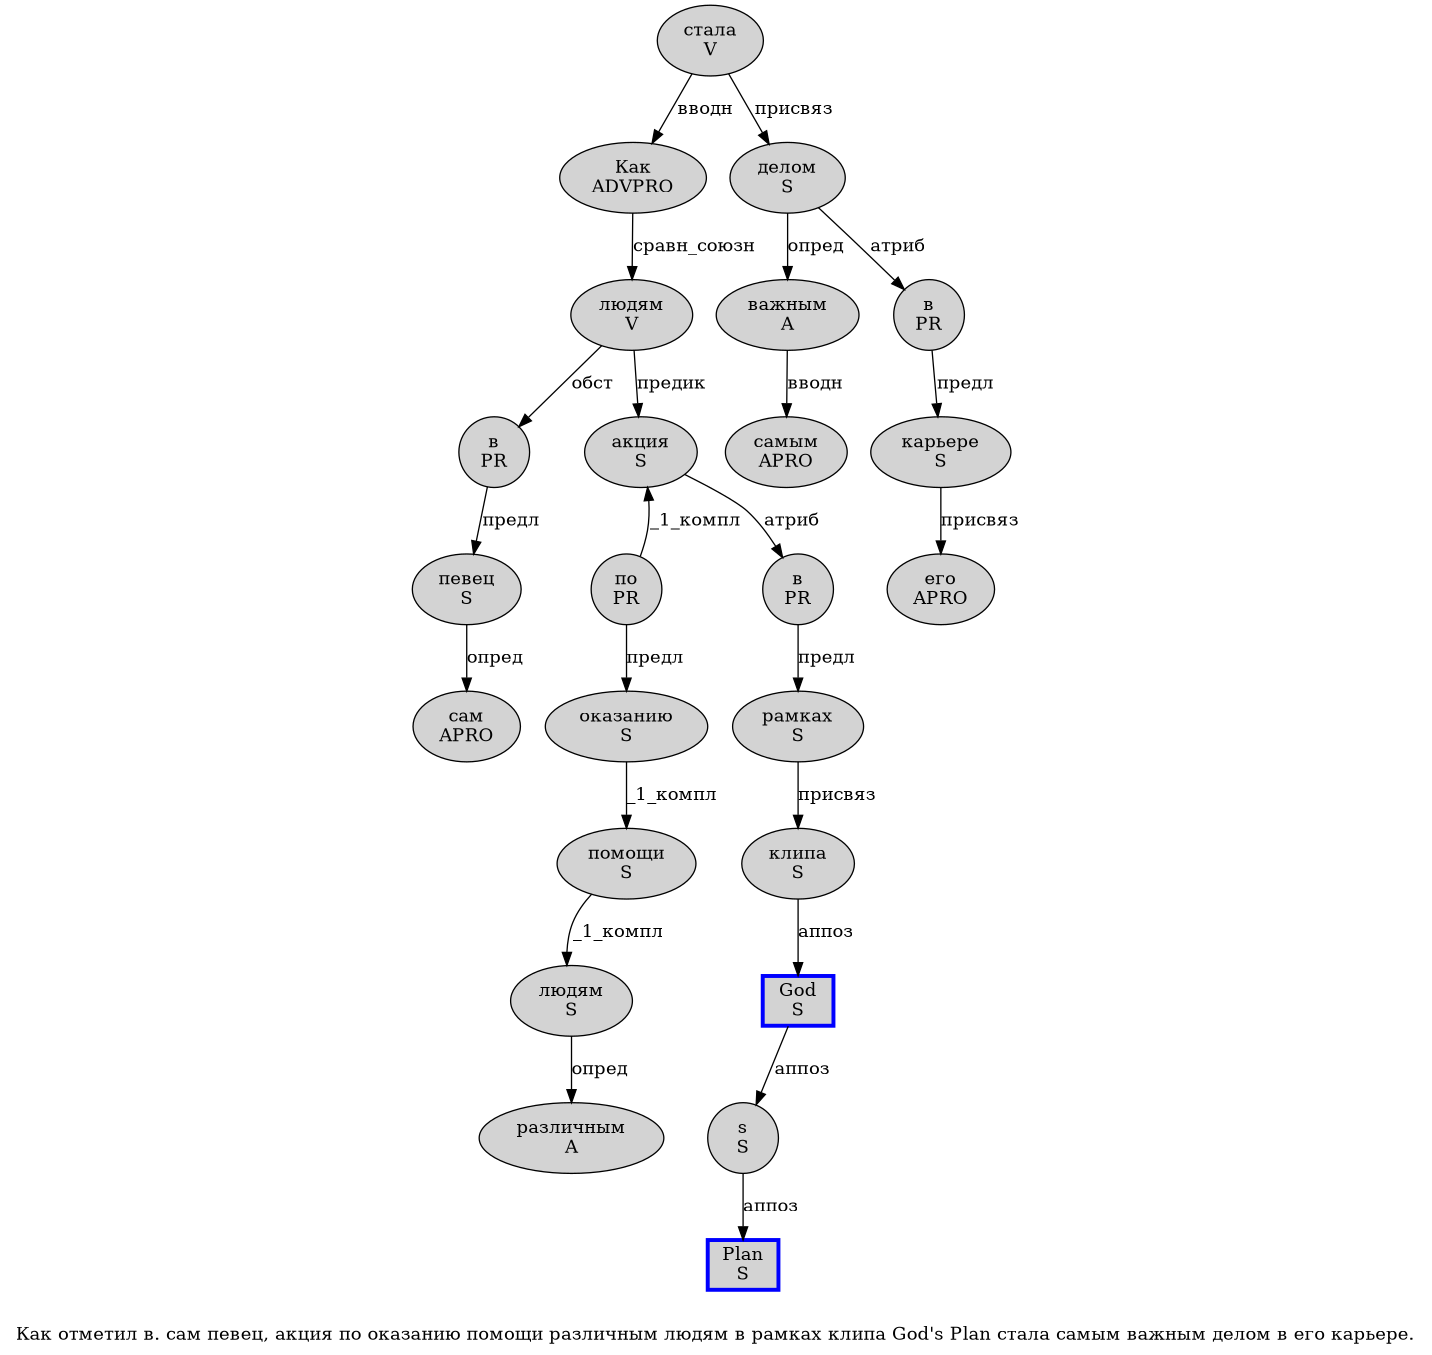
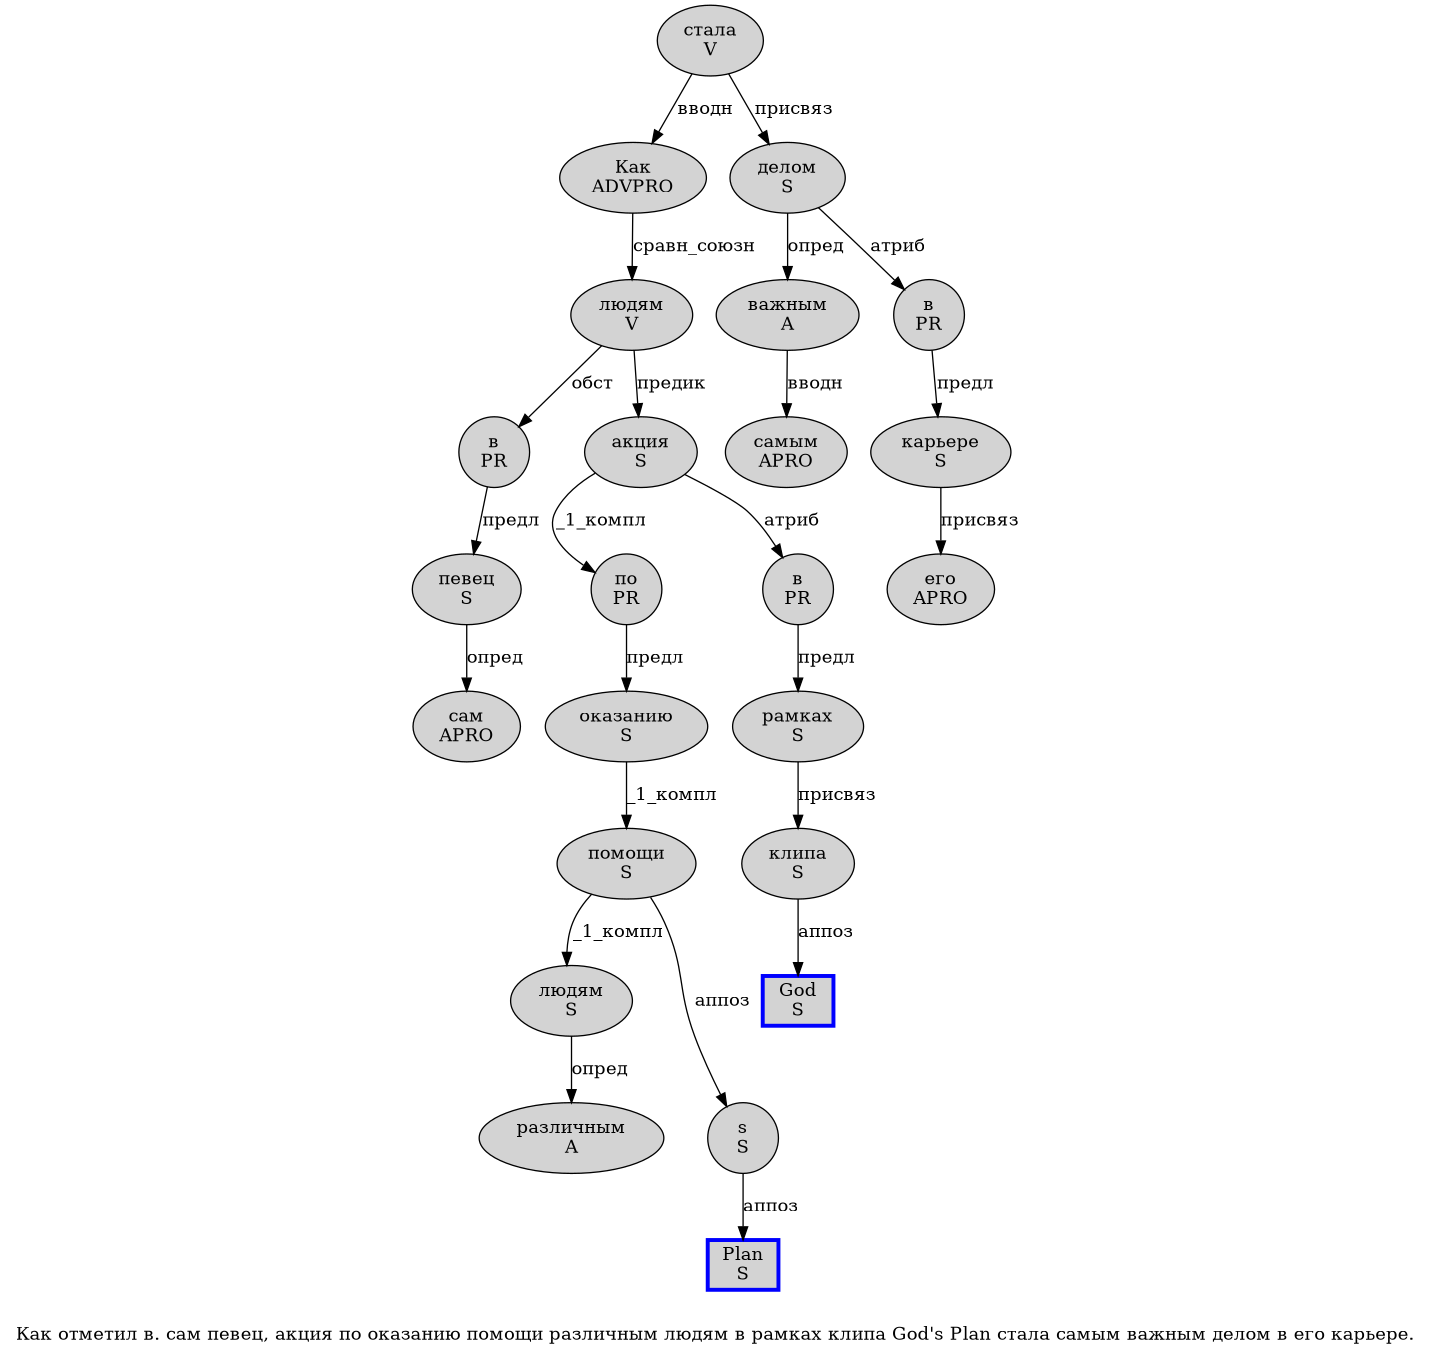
(648, 529) -> (554, 516)
(775, 1059) -> (684, 996)
